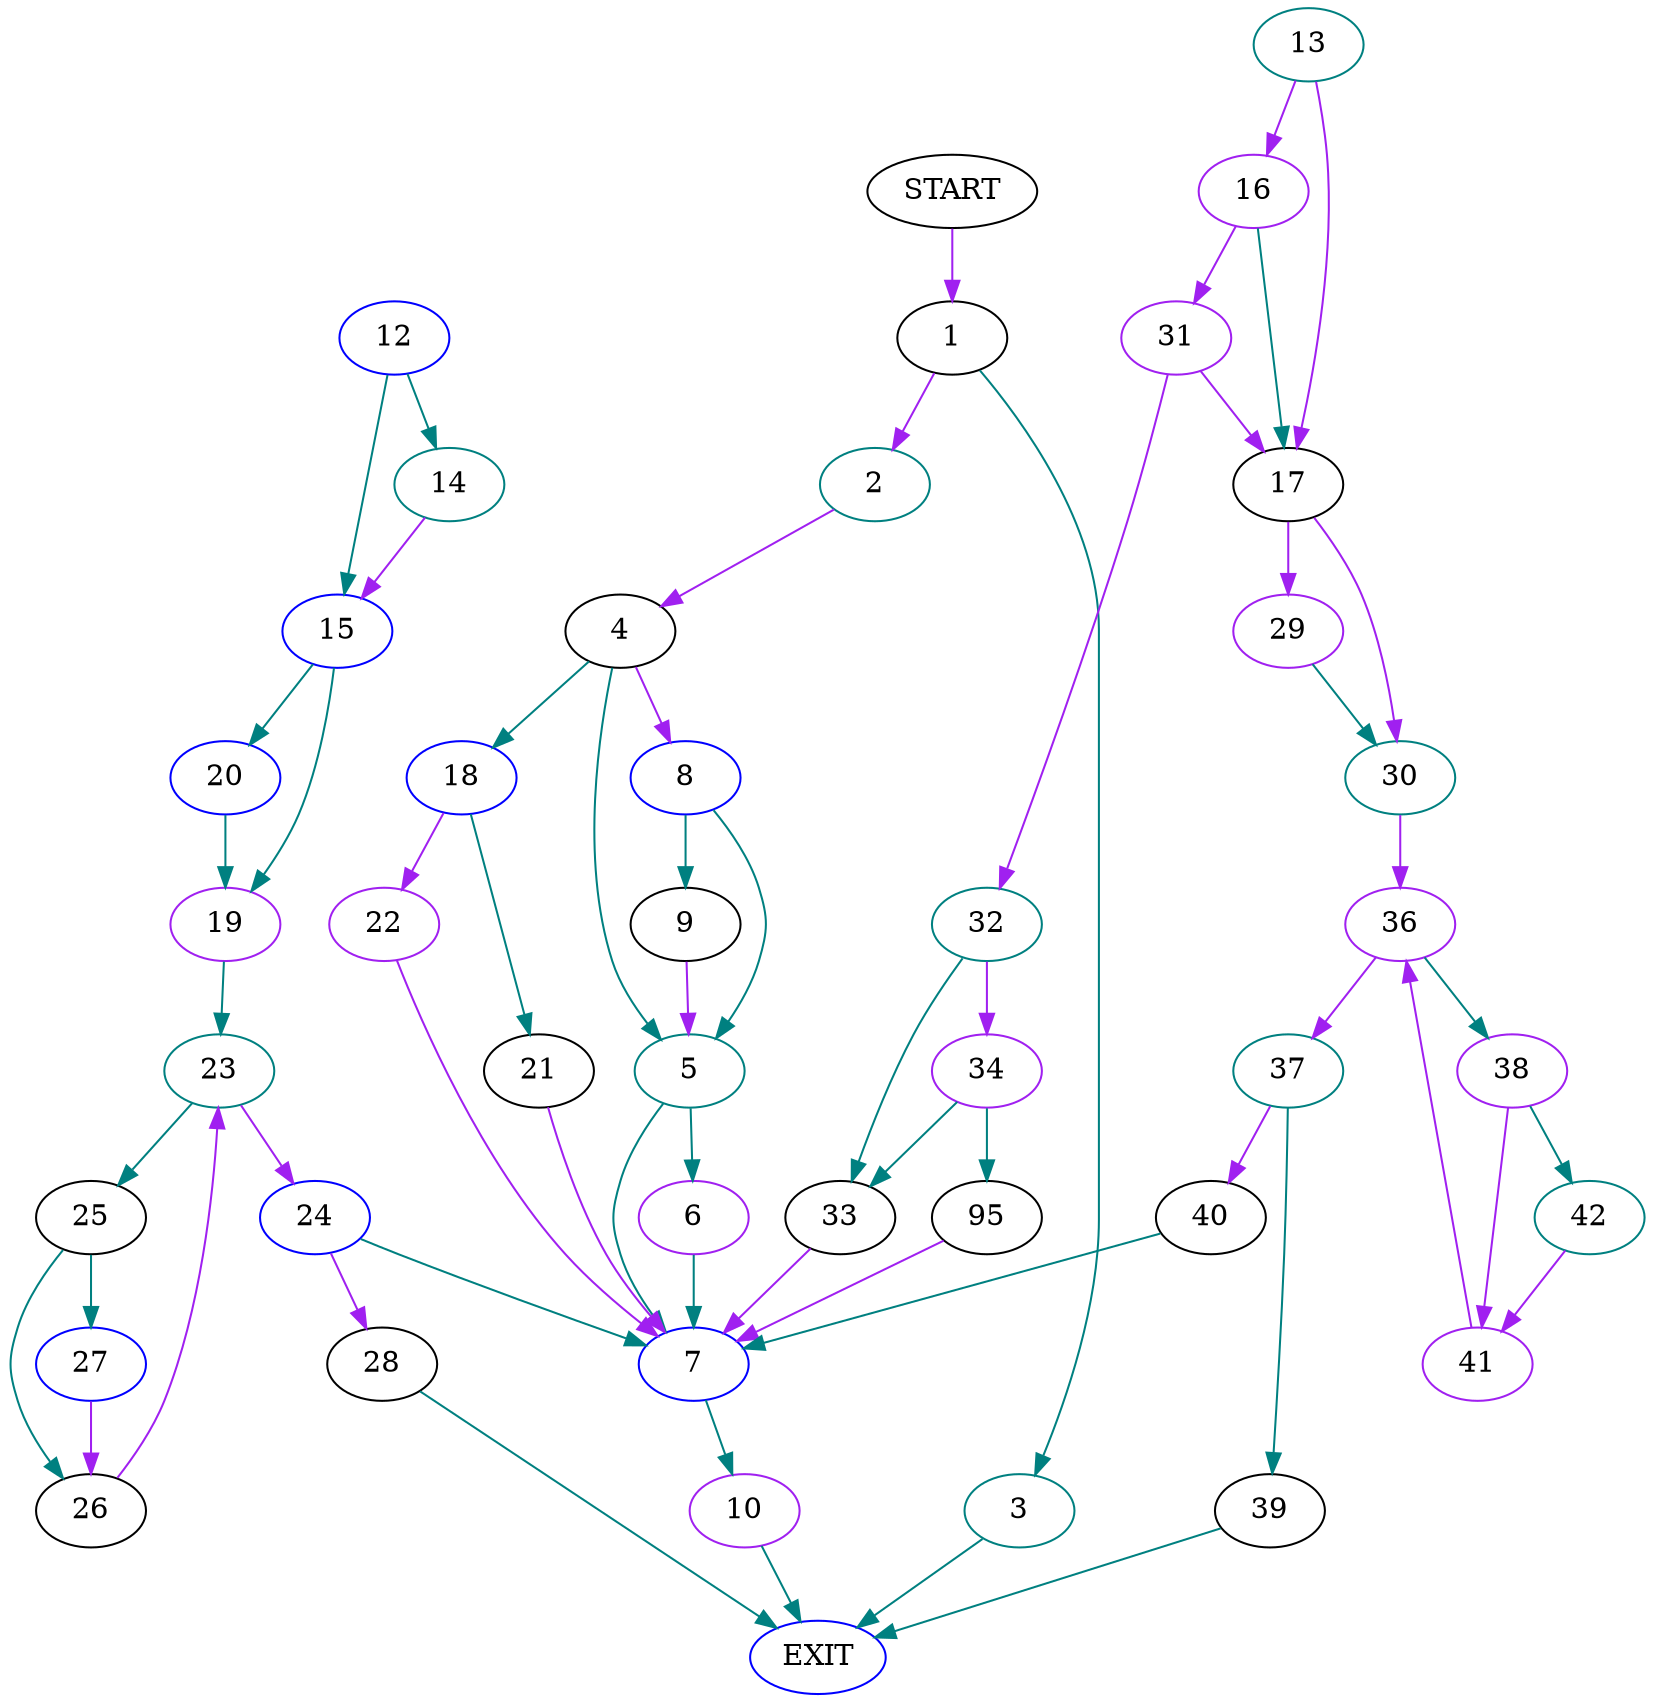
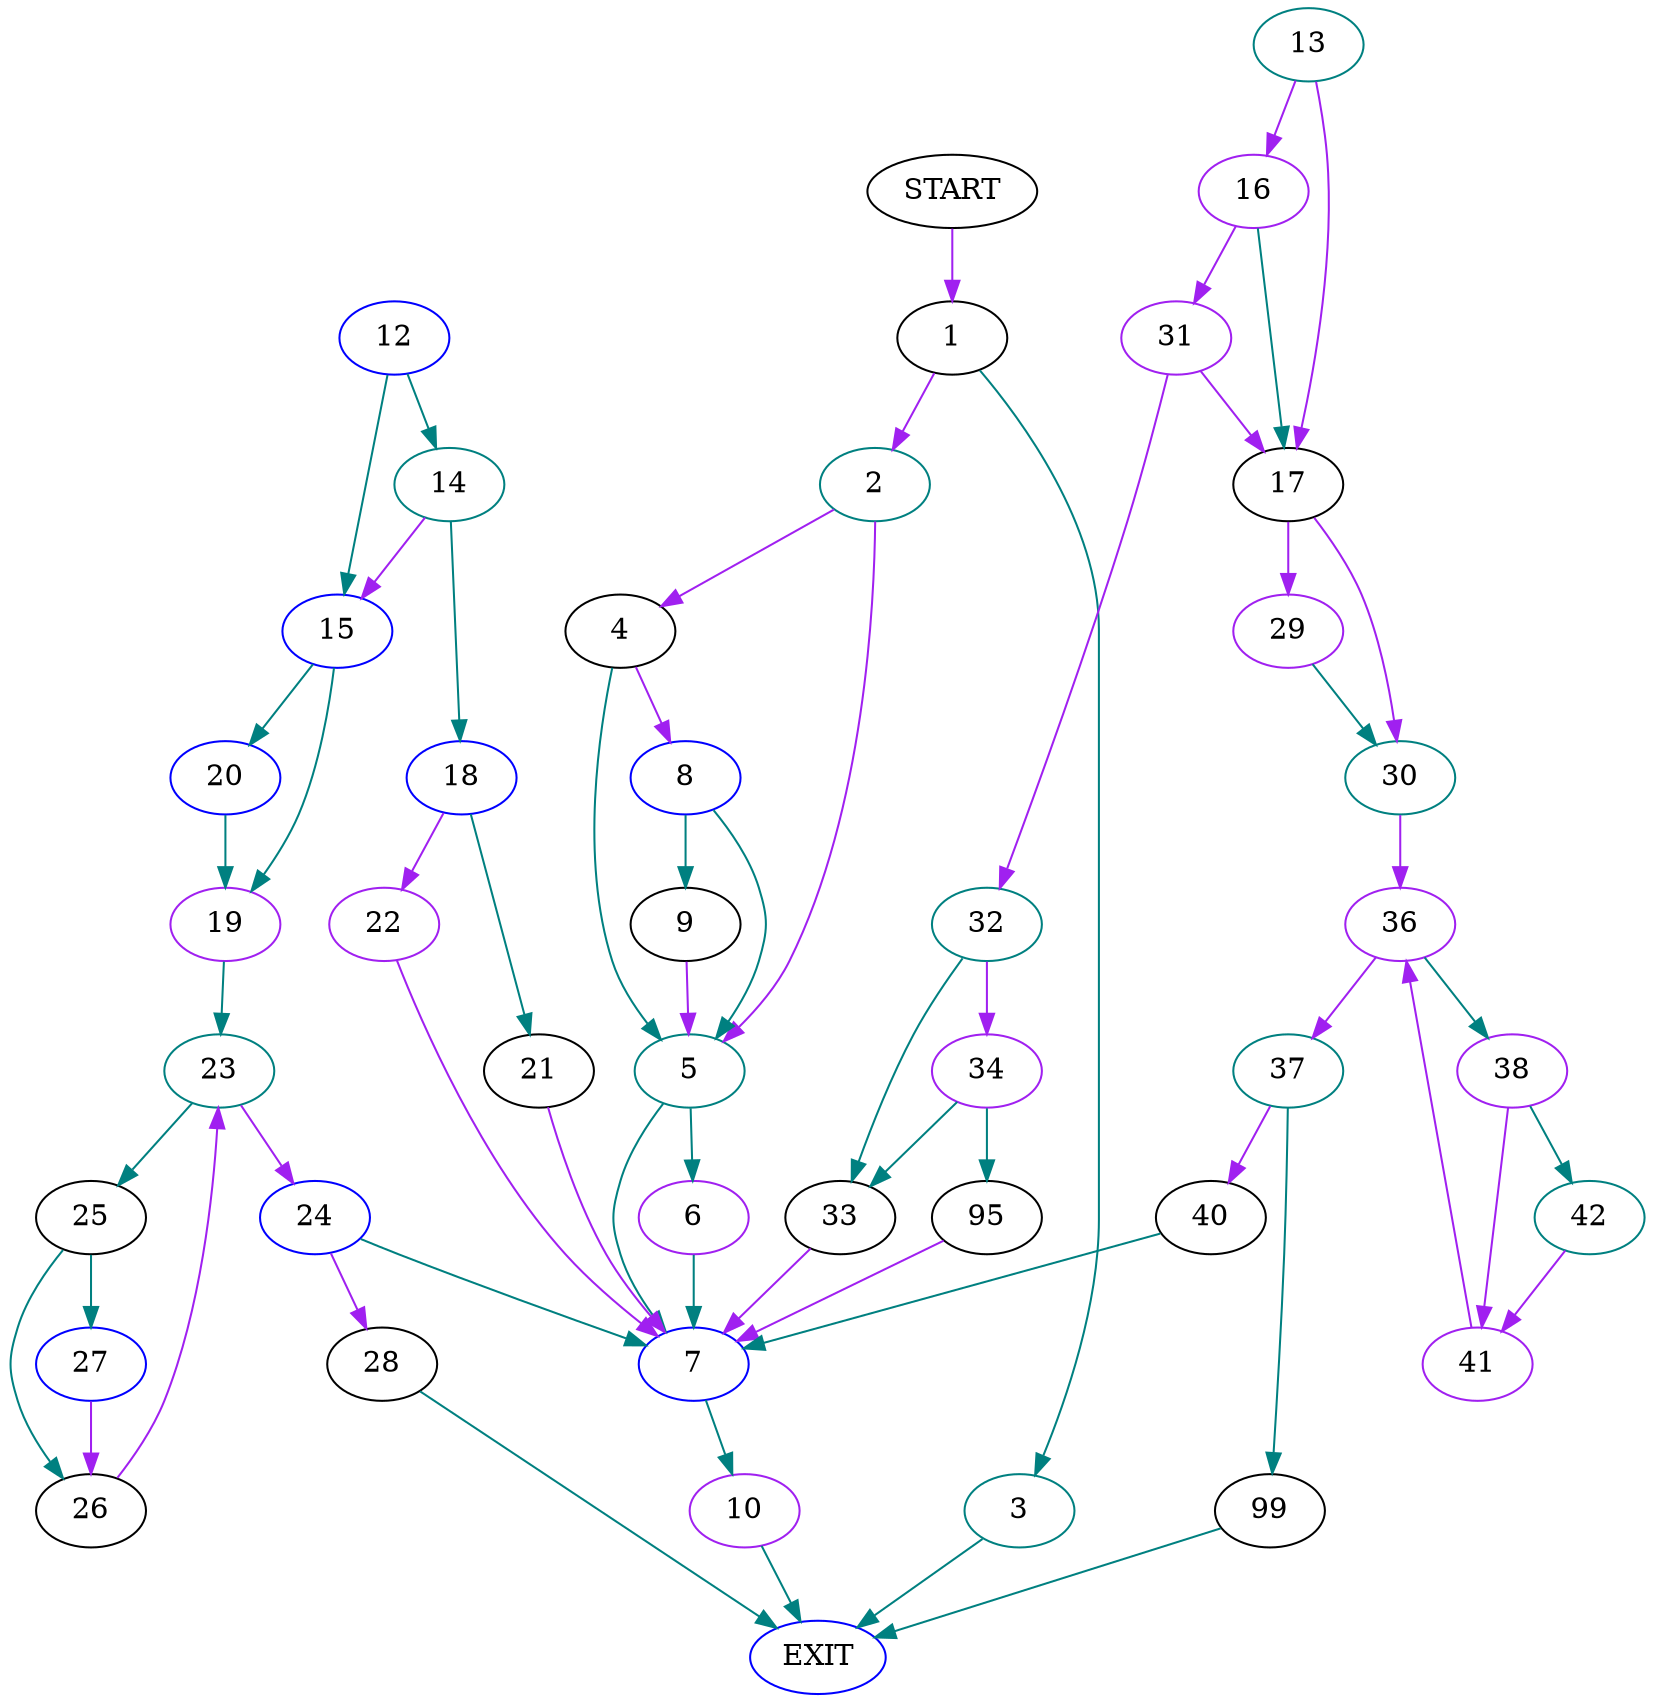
(549, 698) -> (455, 621)
none -> (847, 787)
(1270, 1511) -> (1270, 1511)
